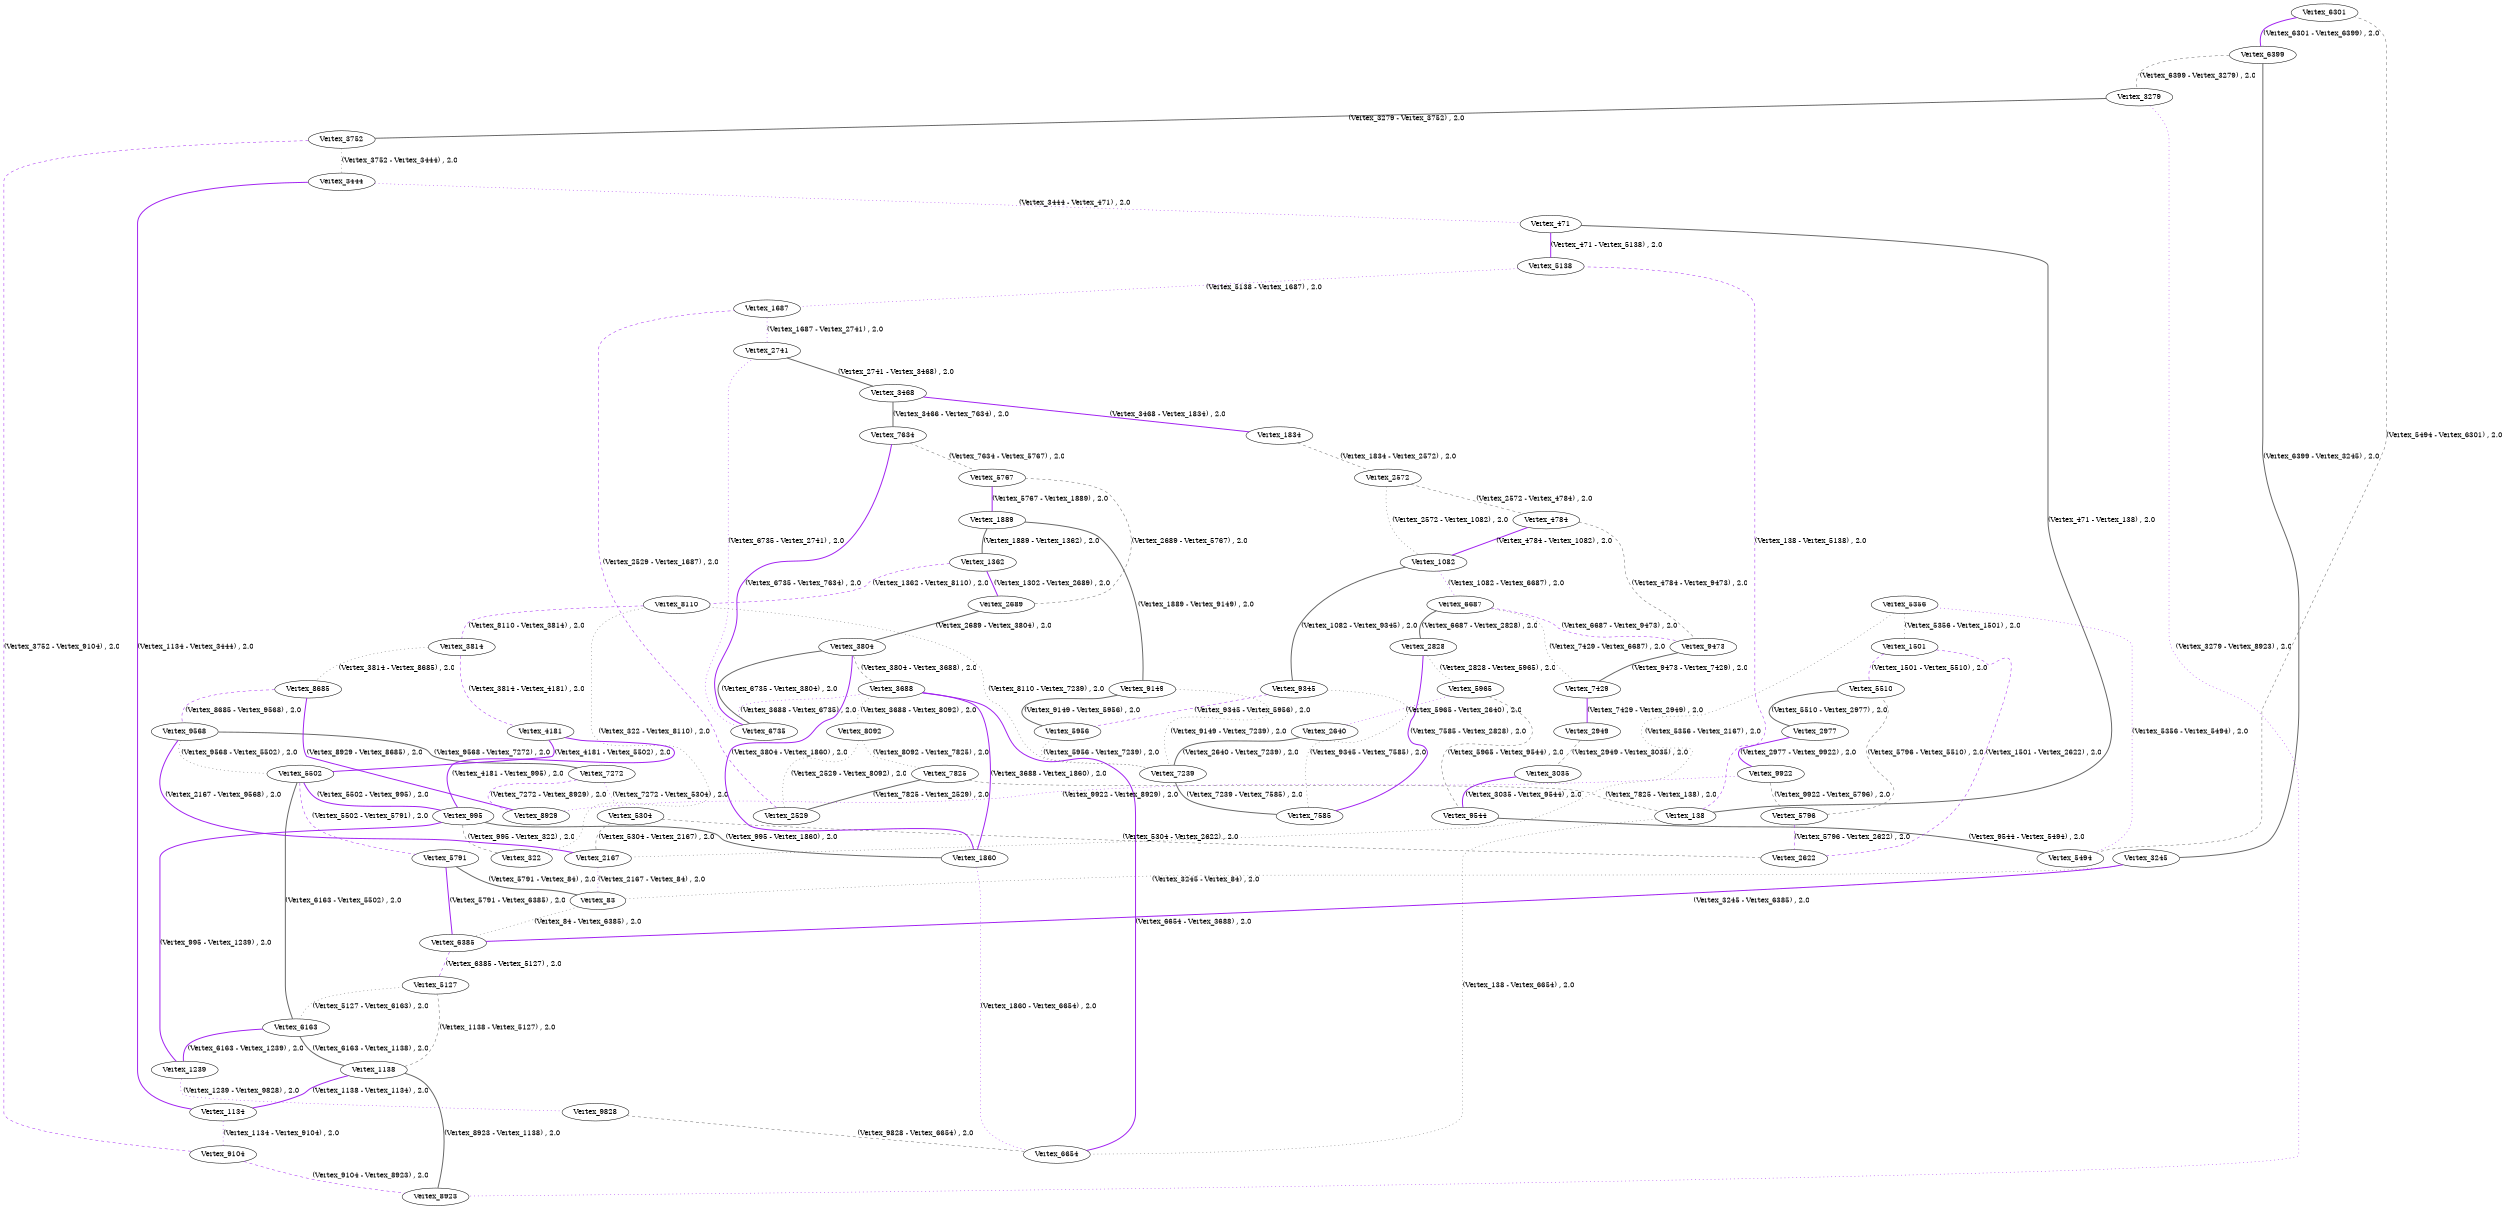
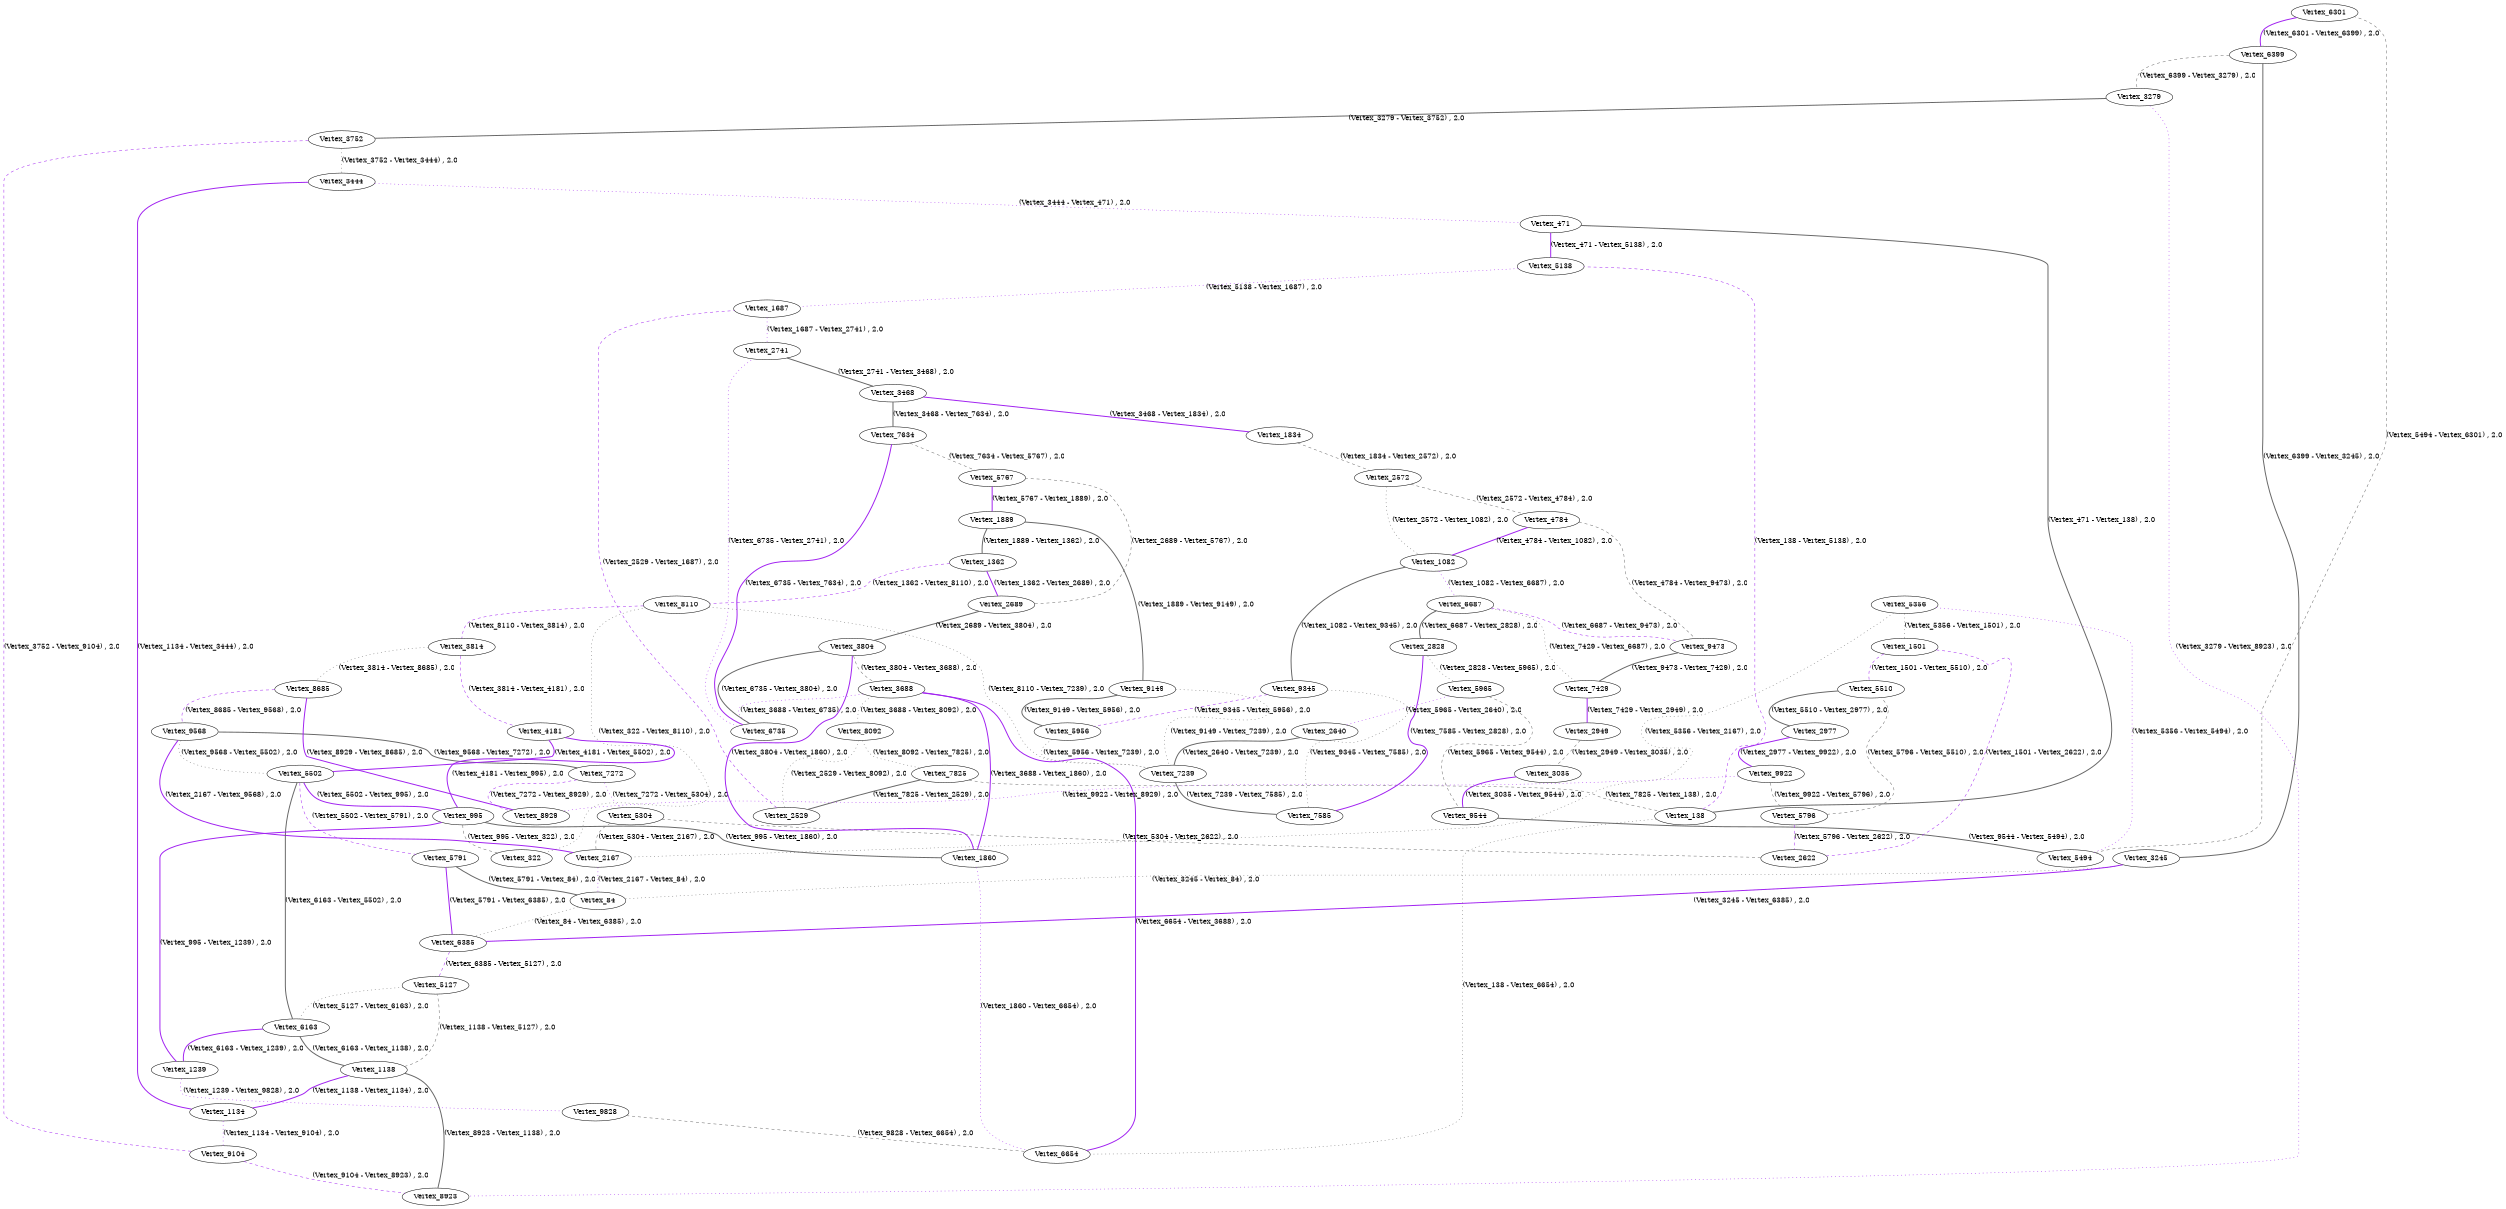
(951, 414) -> (951, 414)
(1052, 584) -> (1052, 584)
(598, 901) -> (598, 901)
